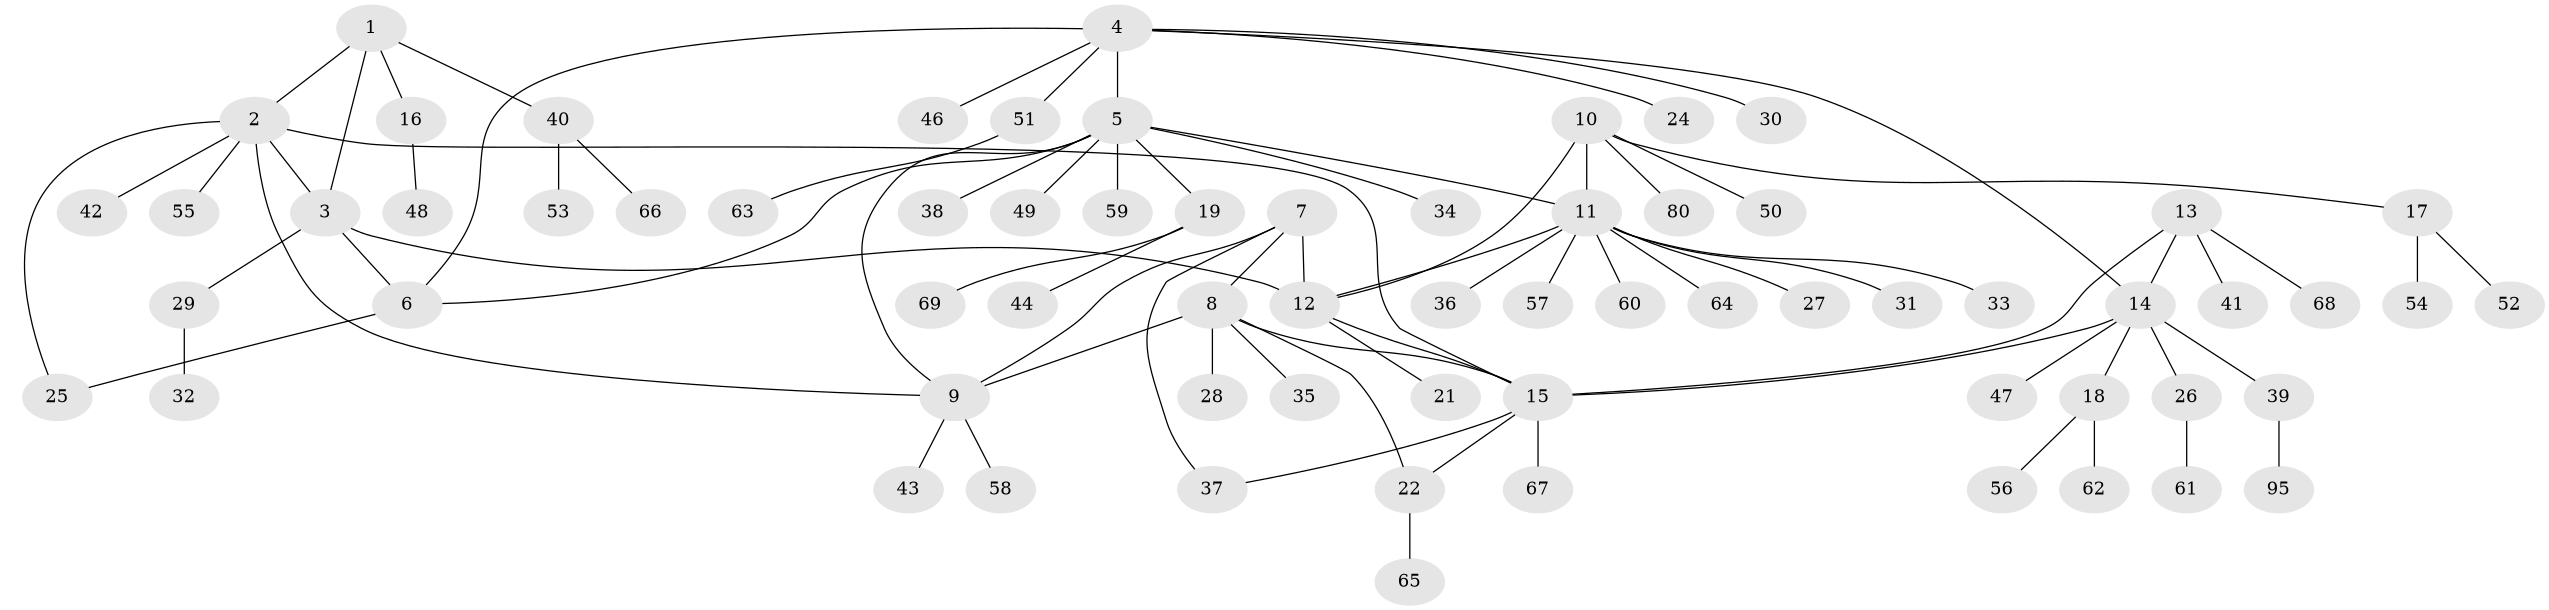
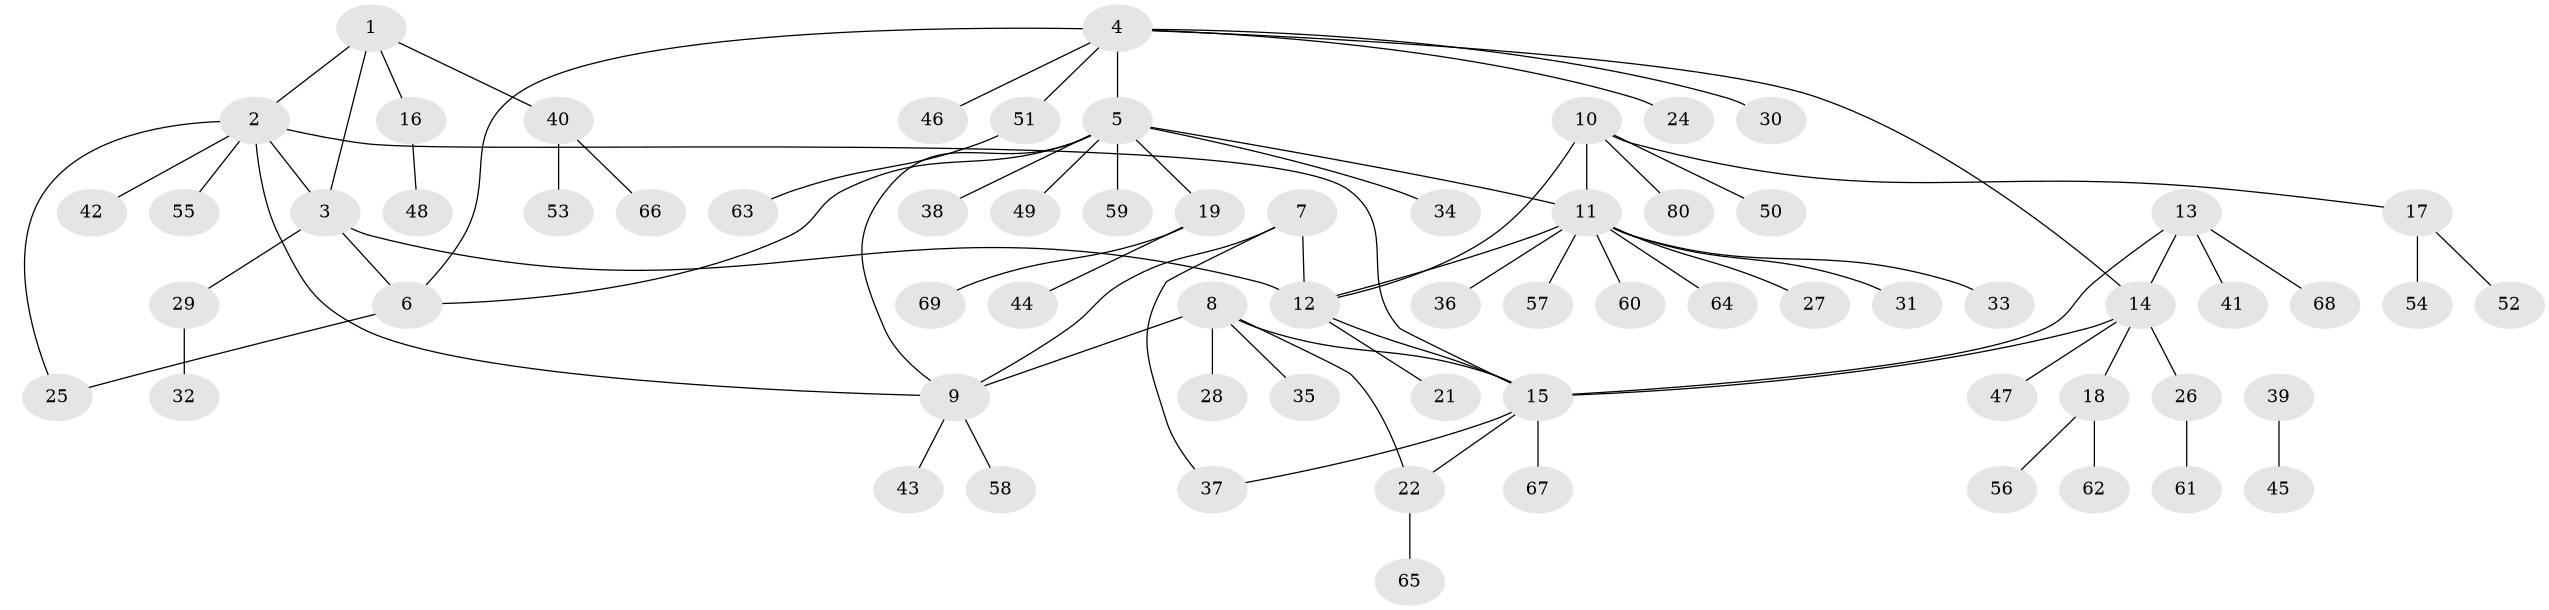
(1257, 259) -> none
(2210, 351) -> none
(2279, 490) -> (2279, 490)
